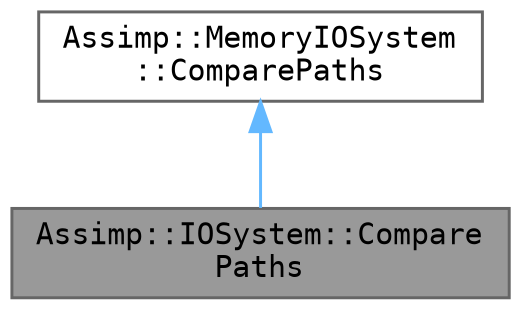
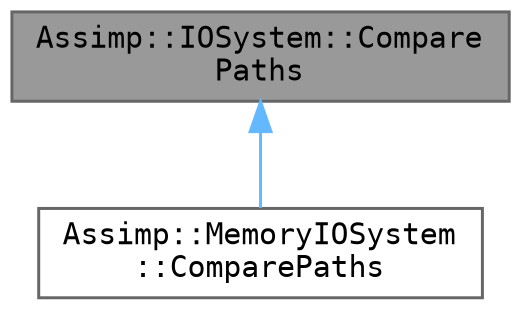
(261, 170) -> (261, 170)
